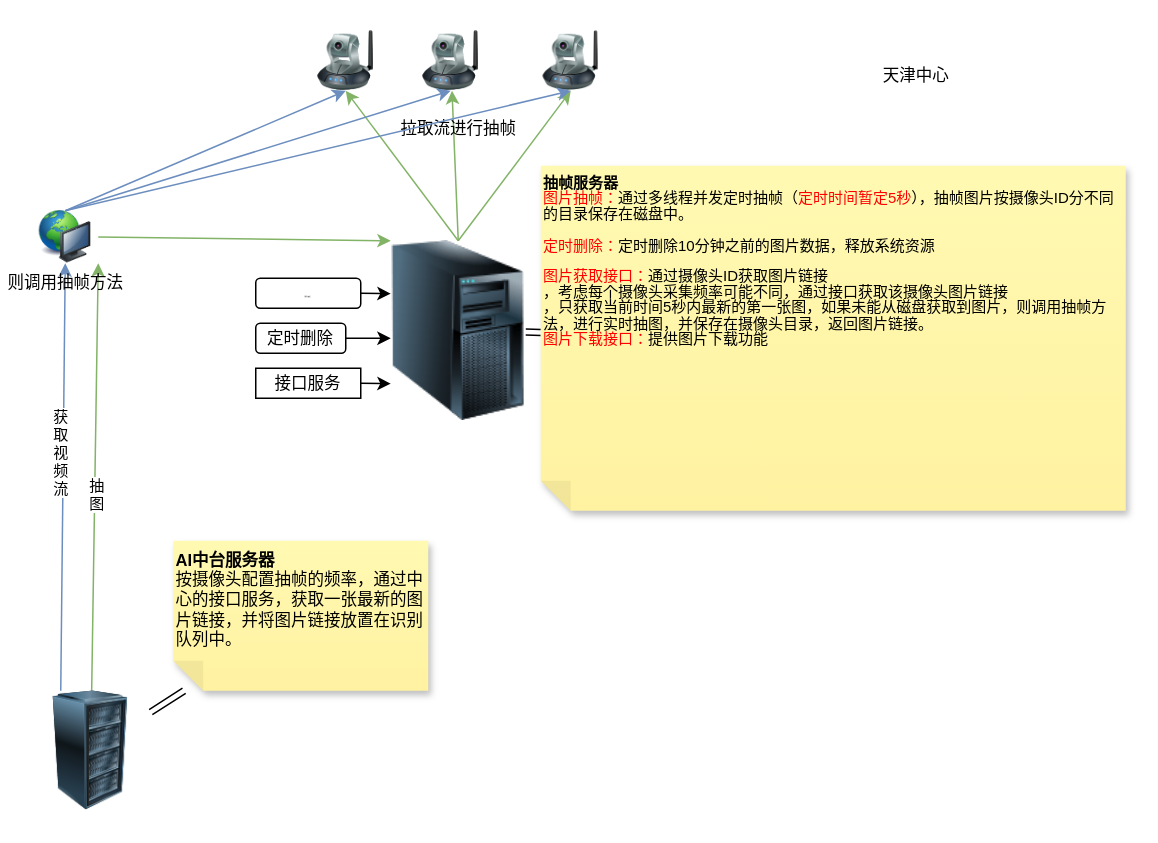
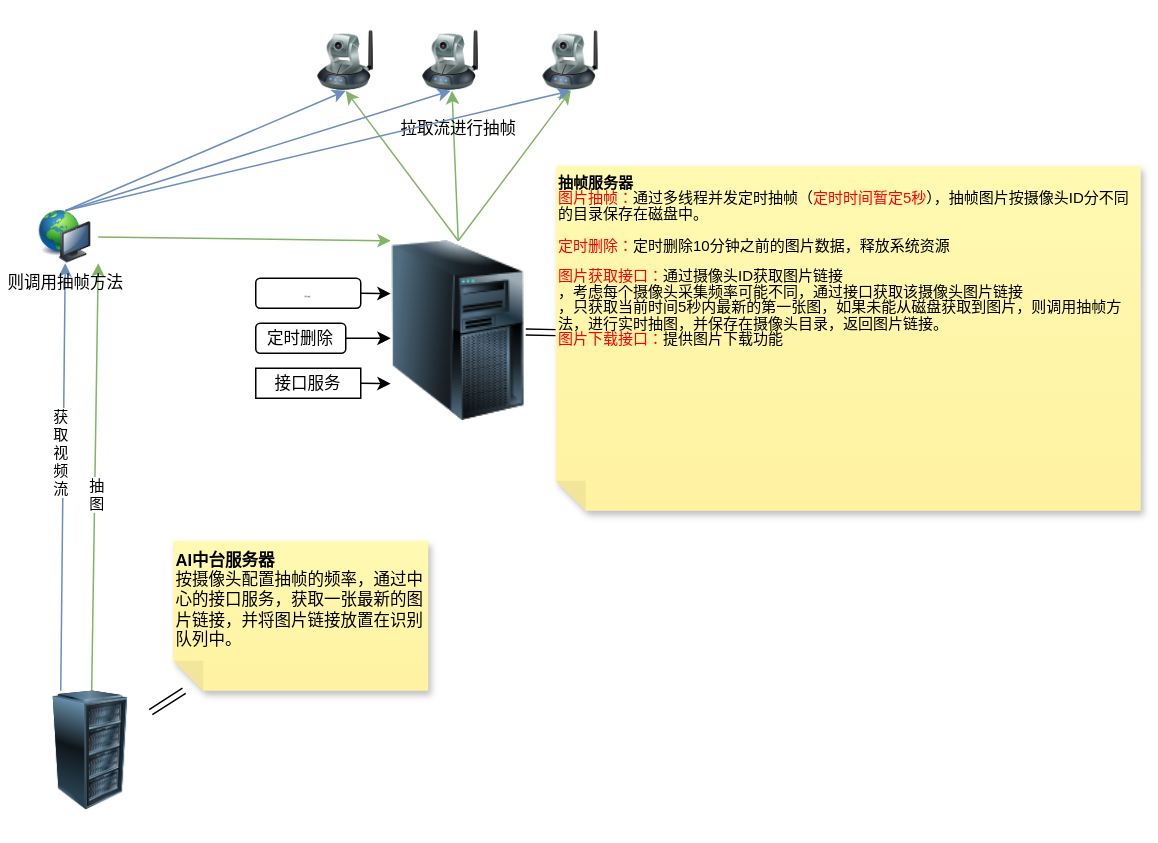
(916, 76) -> none
(833, 338) -> (848, 338)
